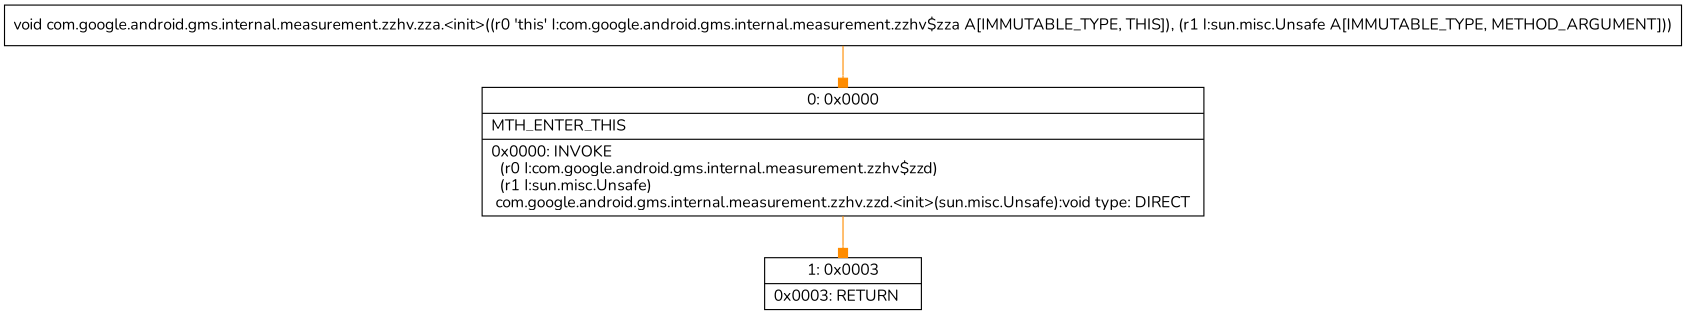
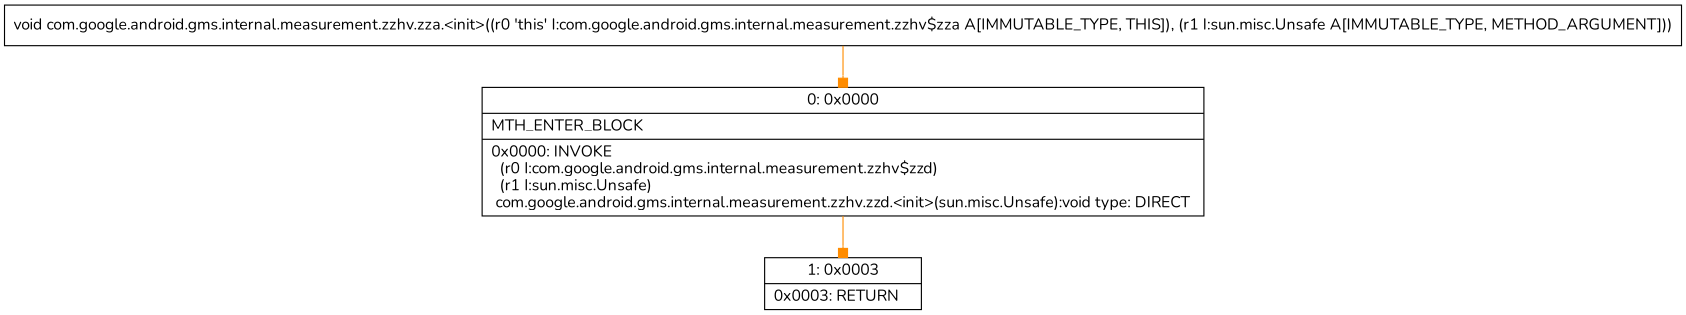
(559, 126) -> (568, 126)
